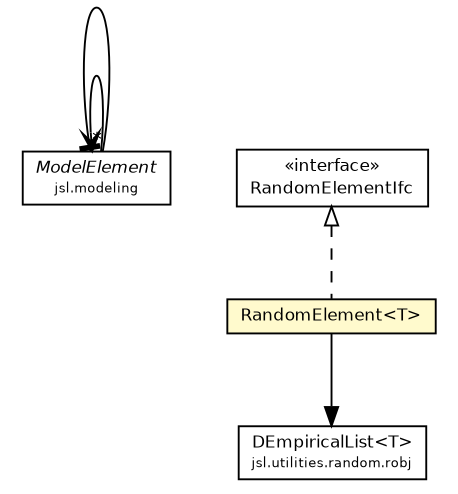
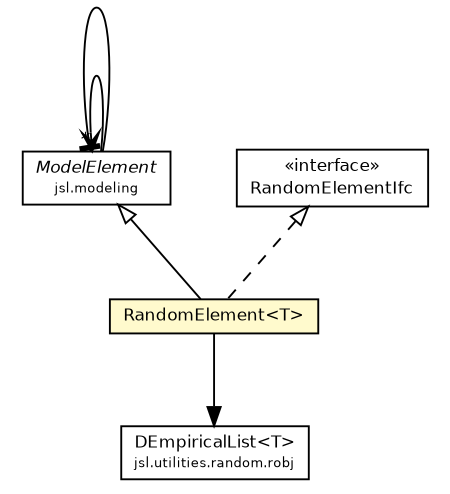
none -> (166, 259)
